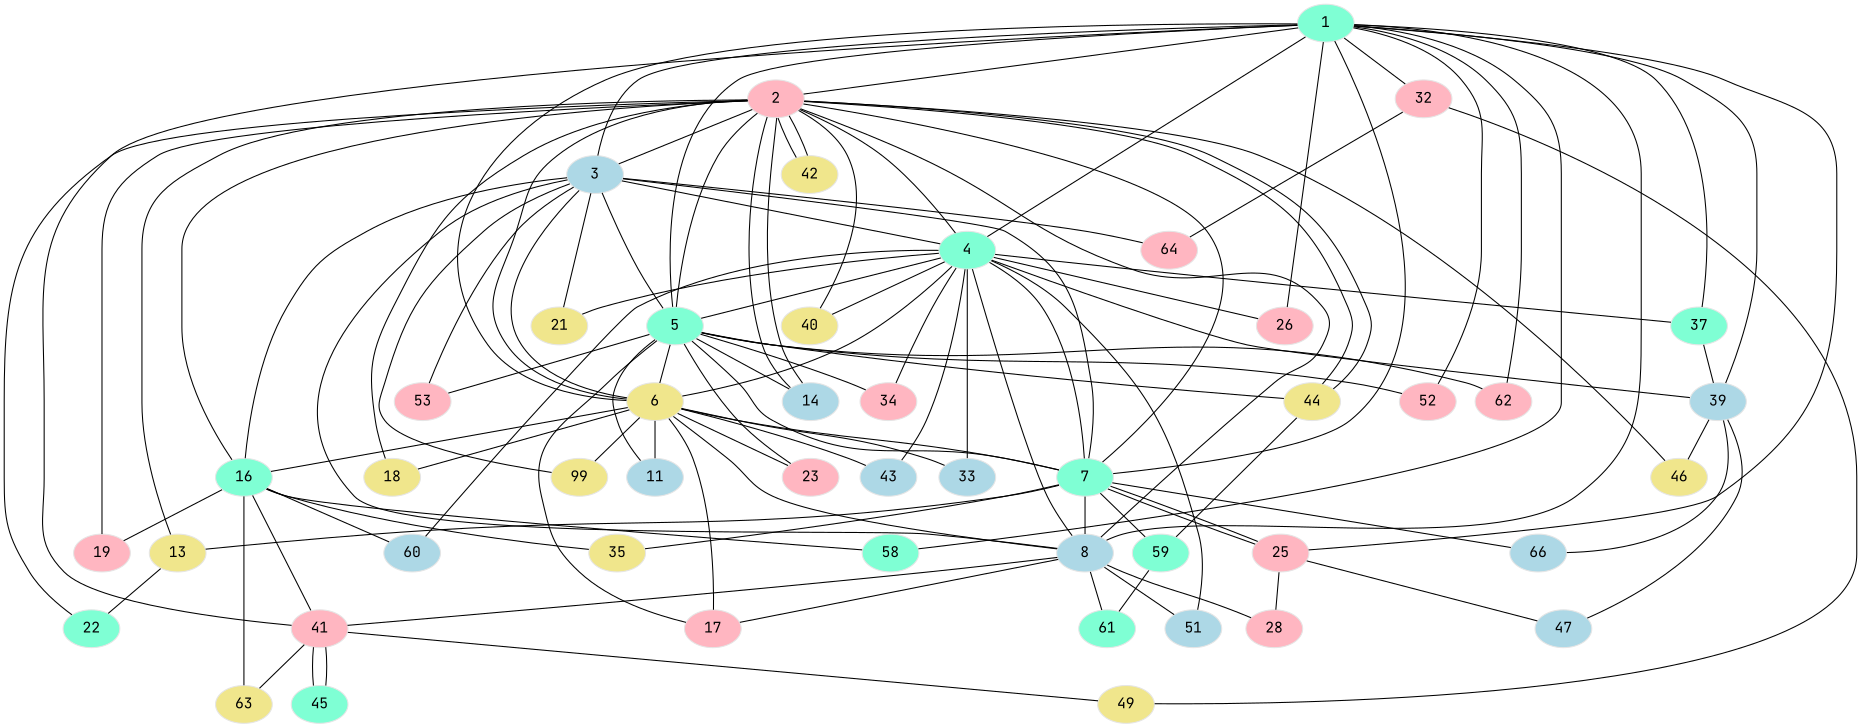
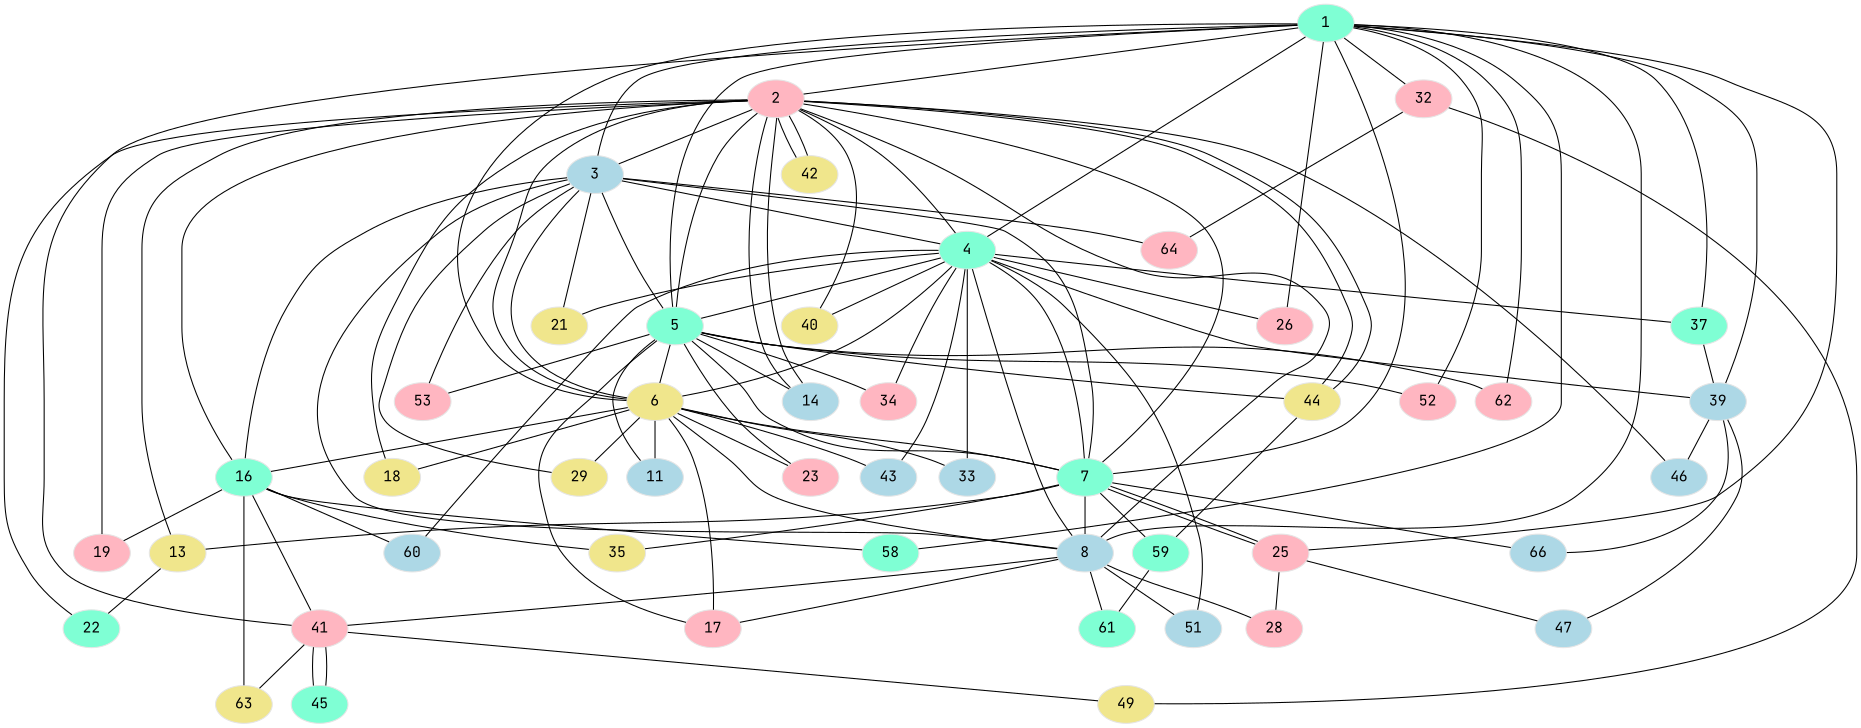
(579, 477) -> (579, 477)
(1679, 477) -> (1679, 477)
